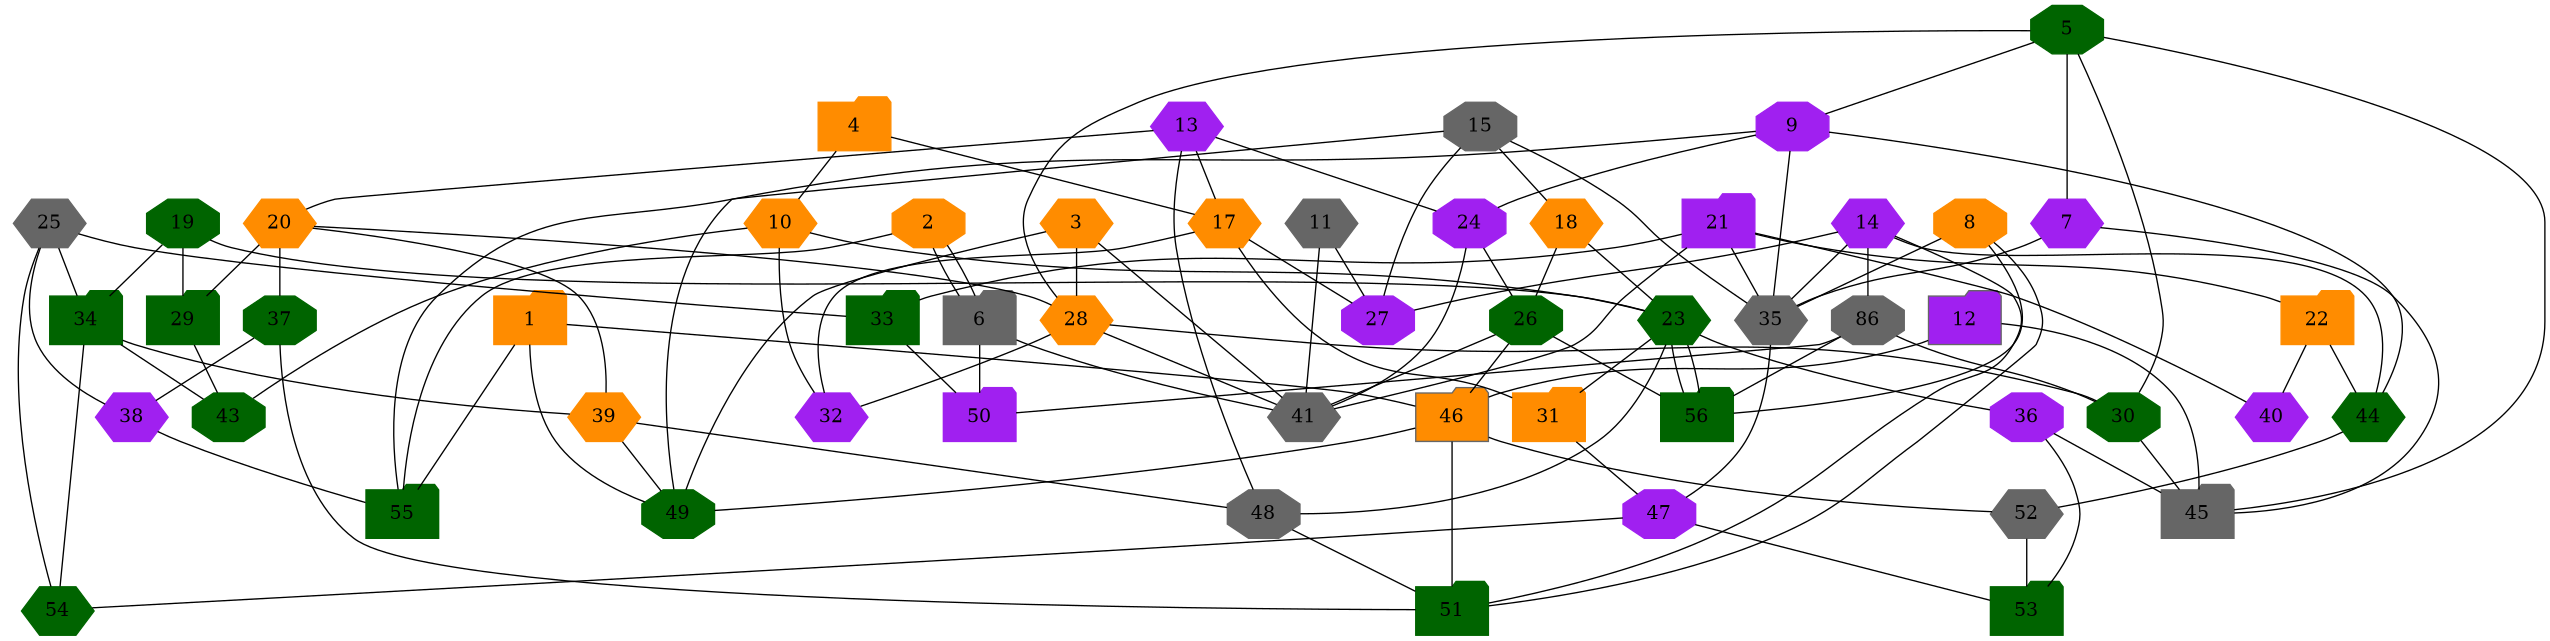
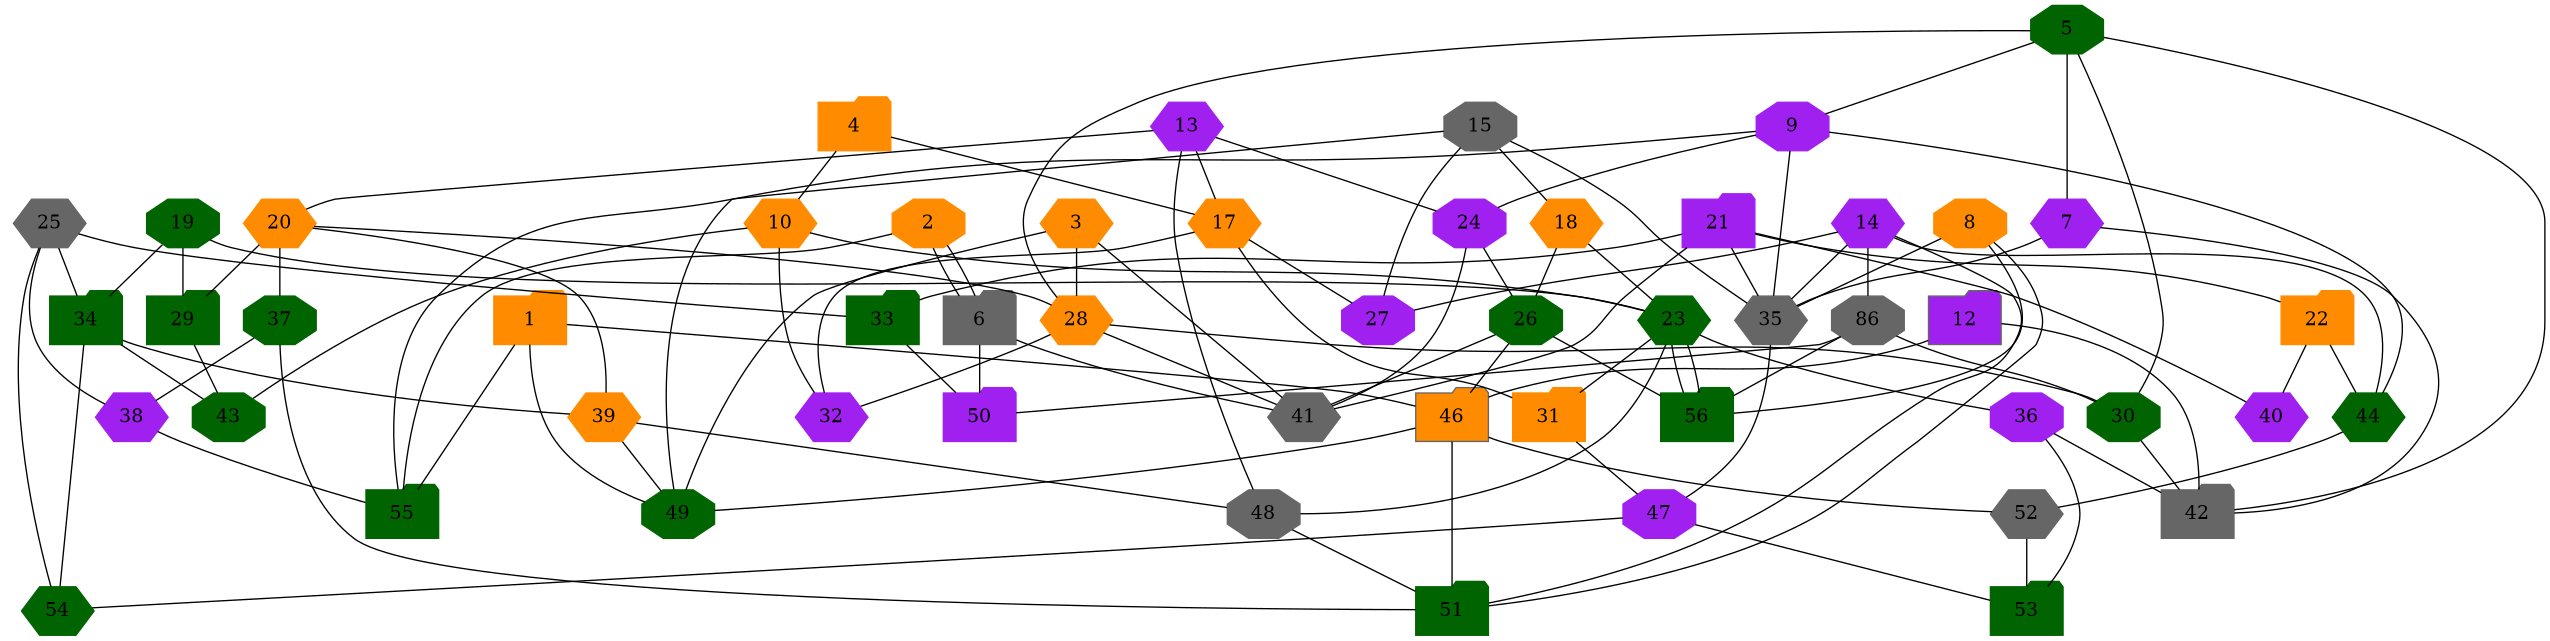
(1322, 223) -> none
(2198, 514) -> (2198, 514)
